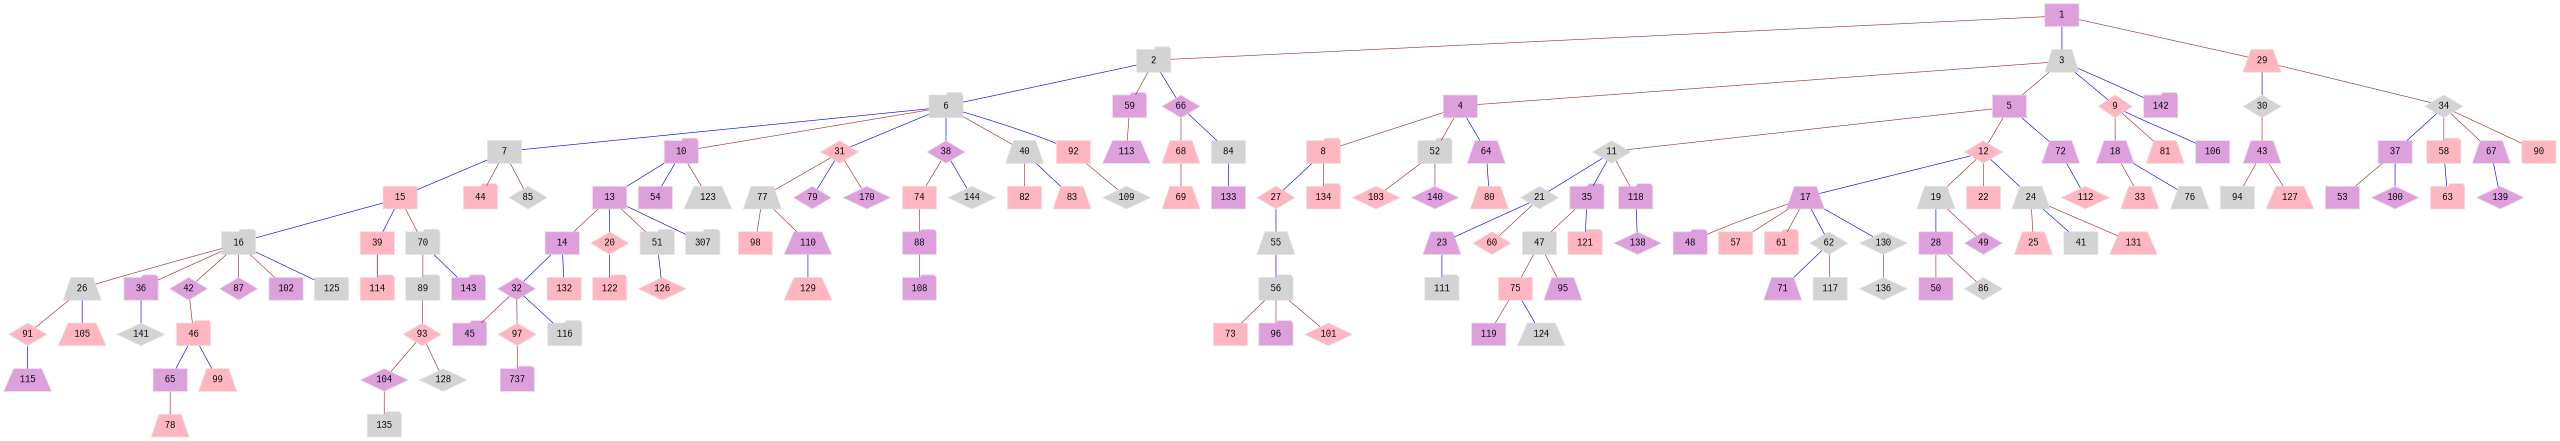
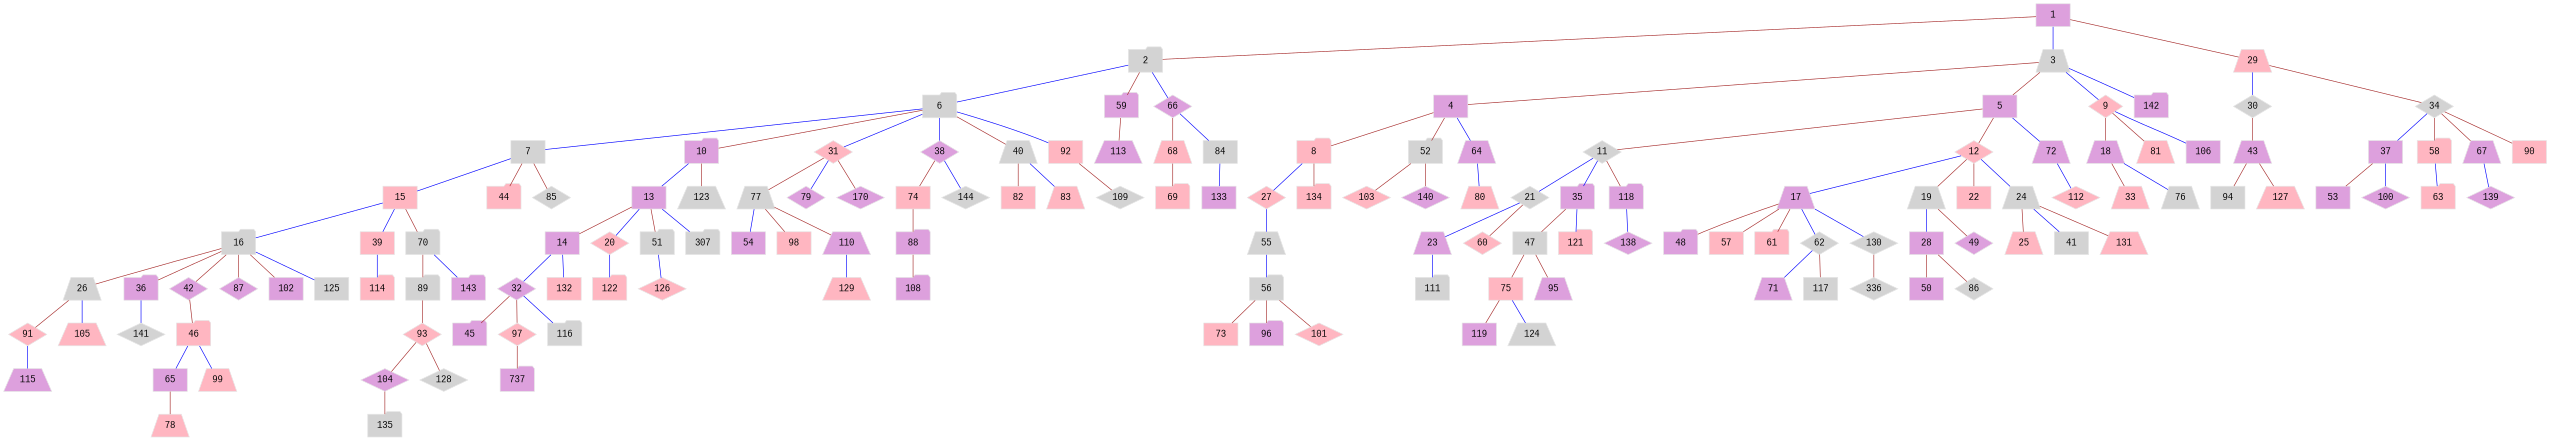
(668, 175) -> (752, 220)
(1181, 198) -> (1173, 198)
(1883, 289) -> (1874, 289)
